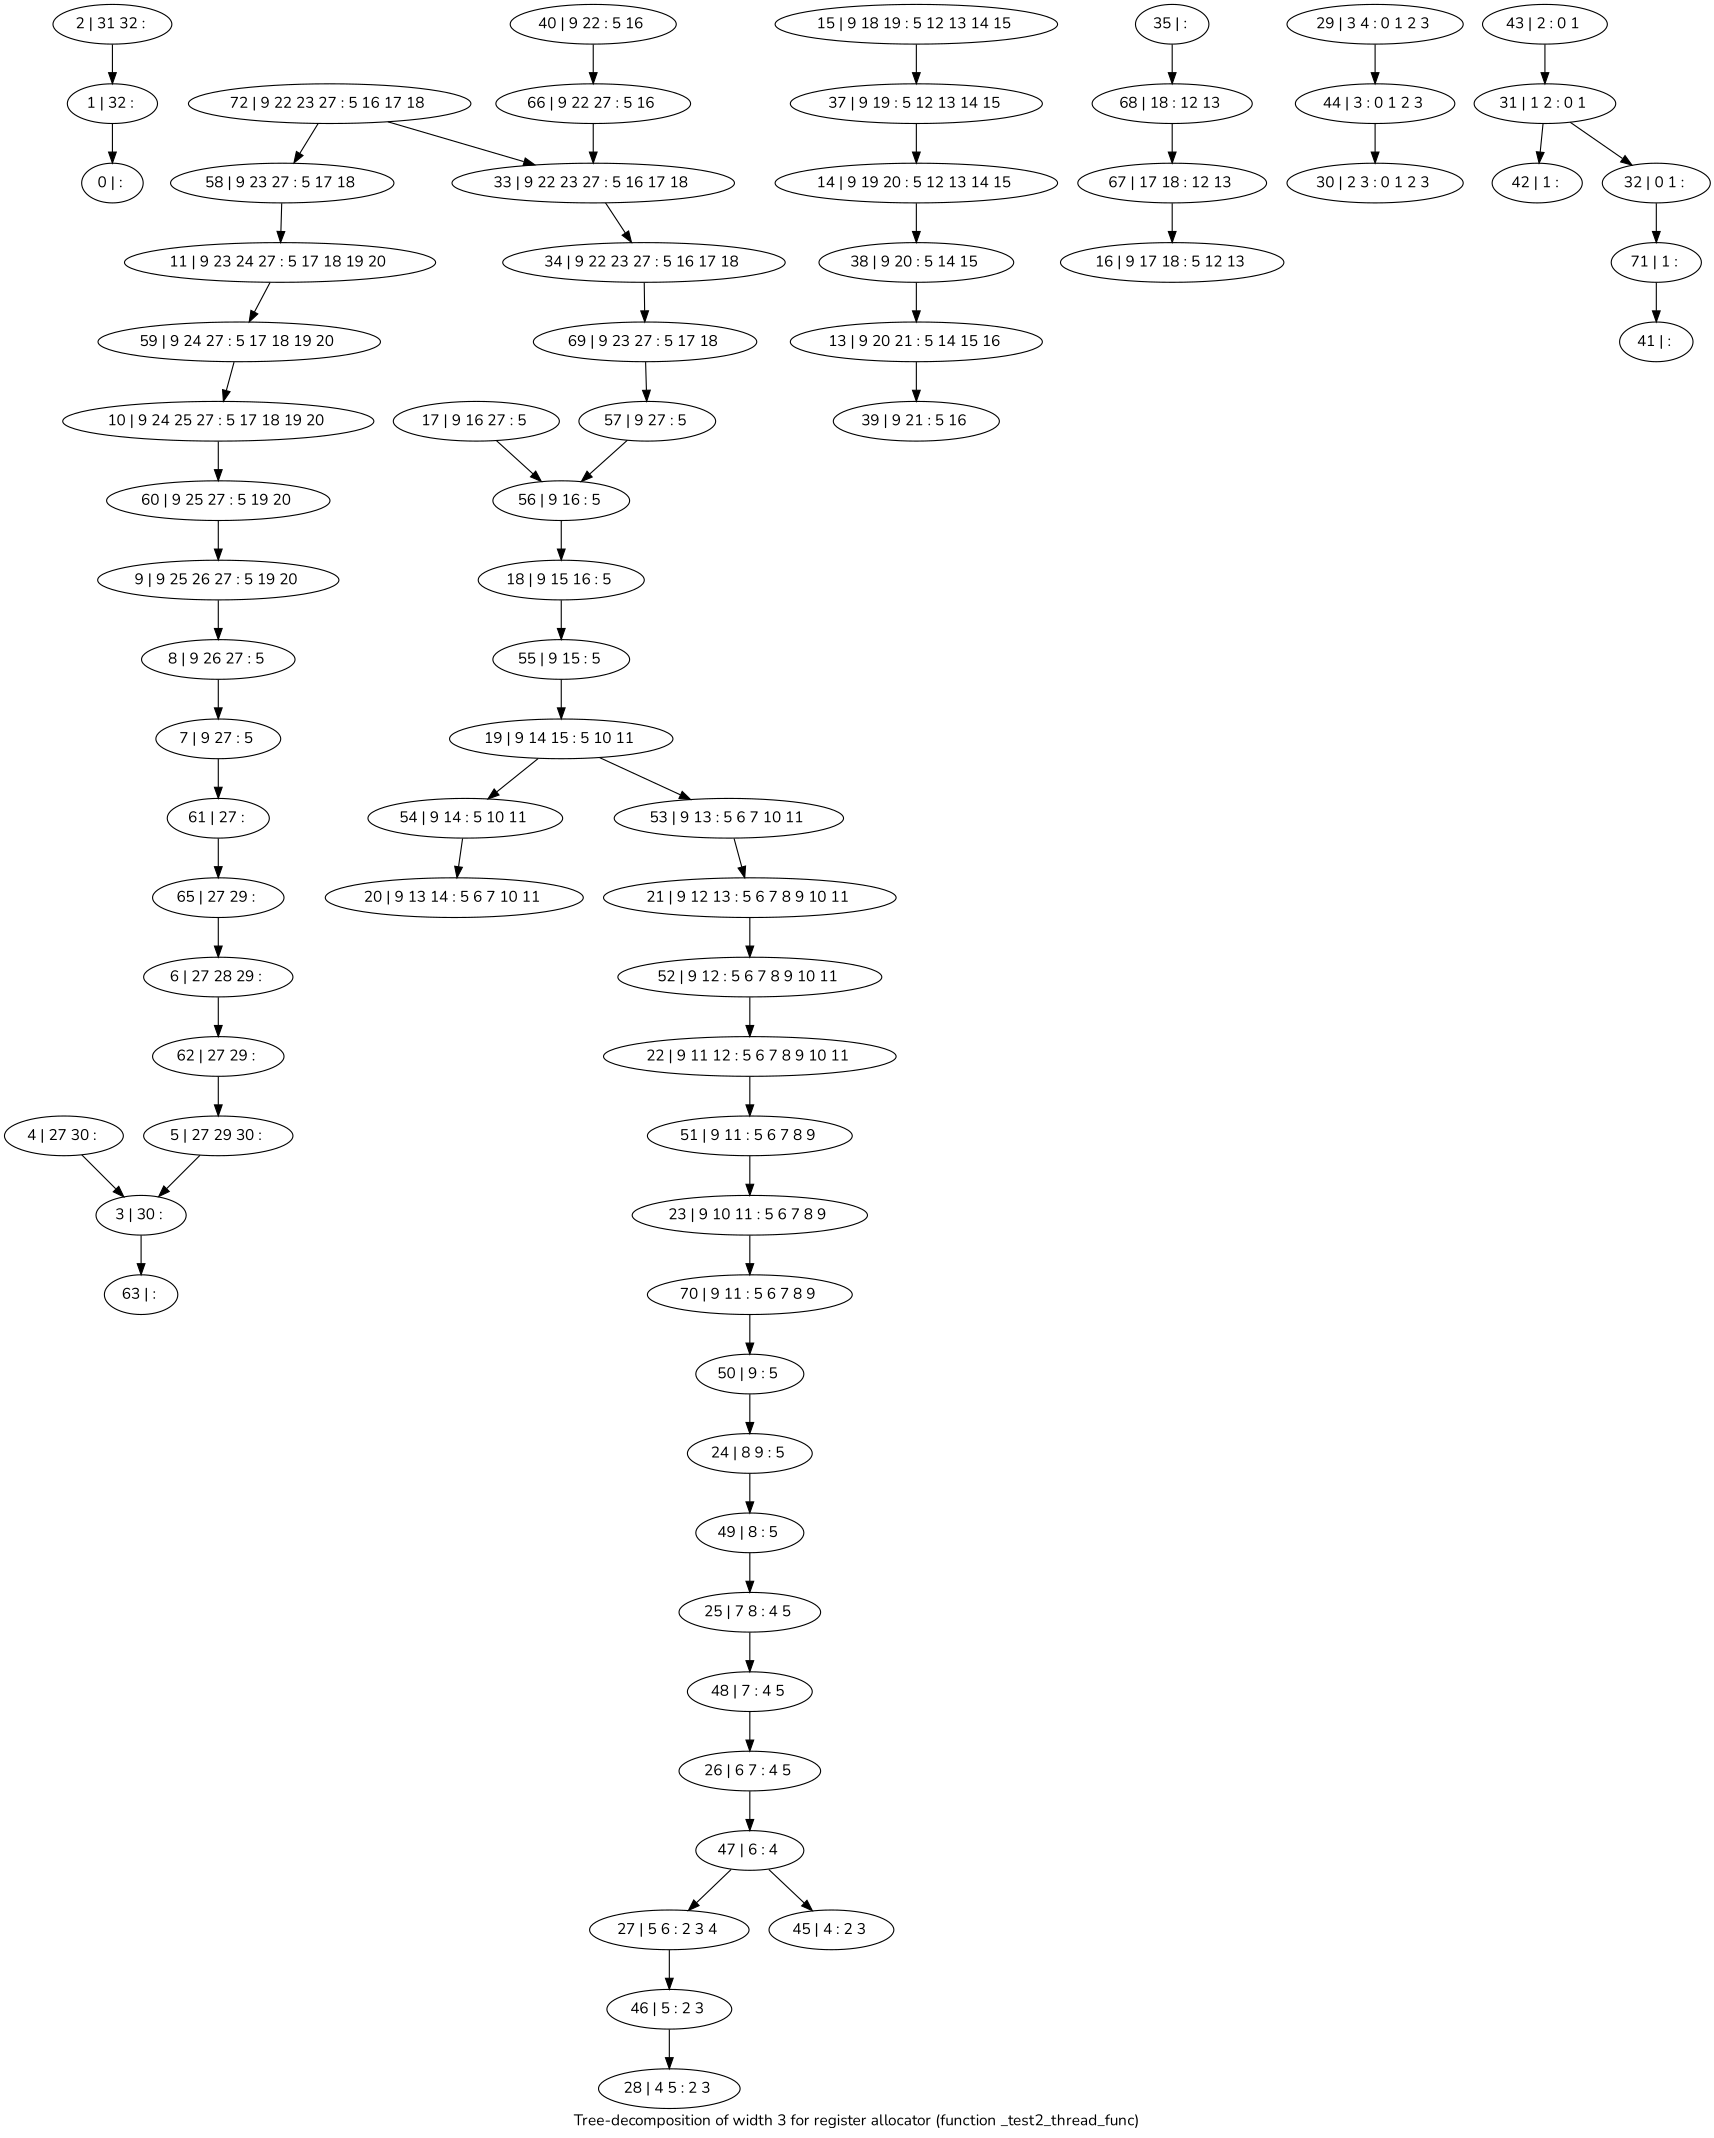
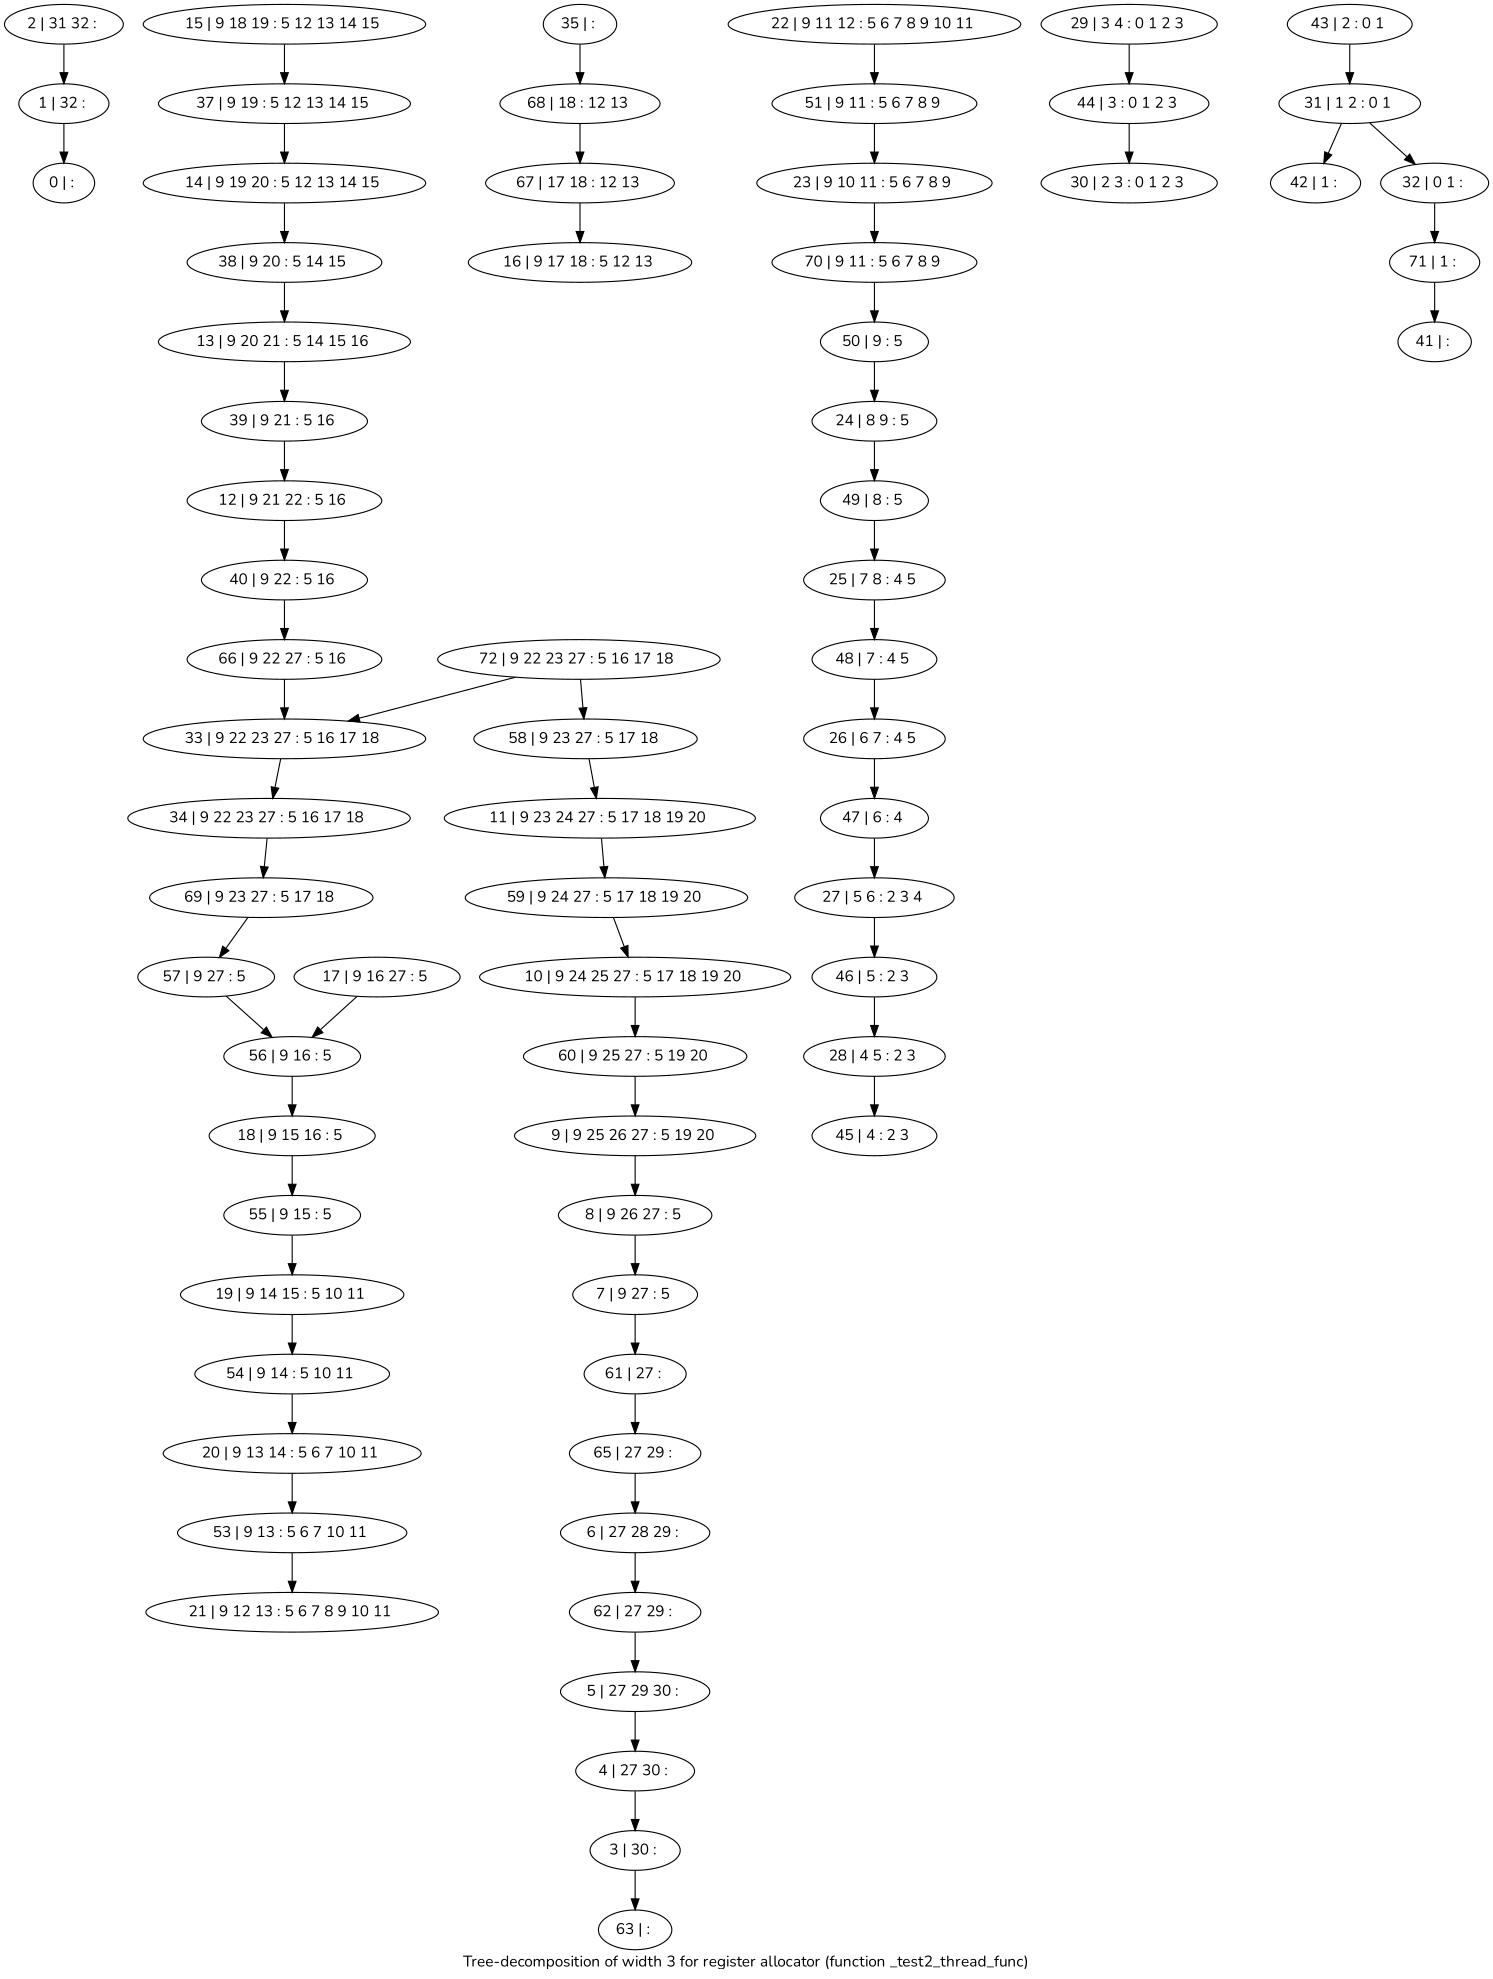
none -> (284, 501)
(640, 776) -> (292, 1488)
(750, 977) -> none
(183, 1172) -> (635, 1726)
(786, 1886) -> (874, 1091)
